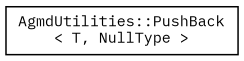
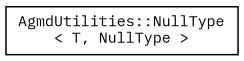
(122, 31) -> (122, 31)
